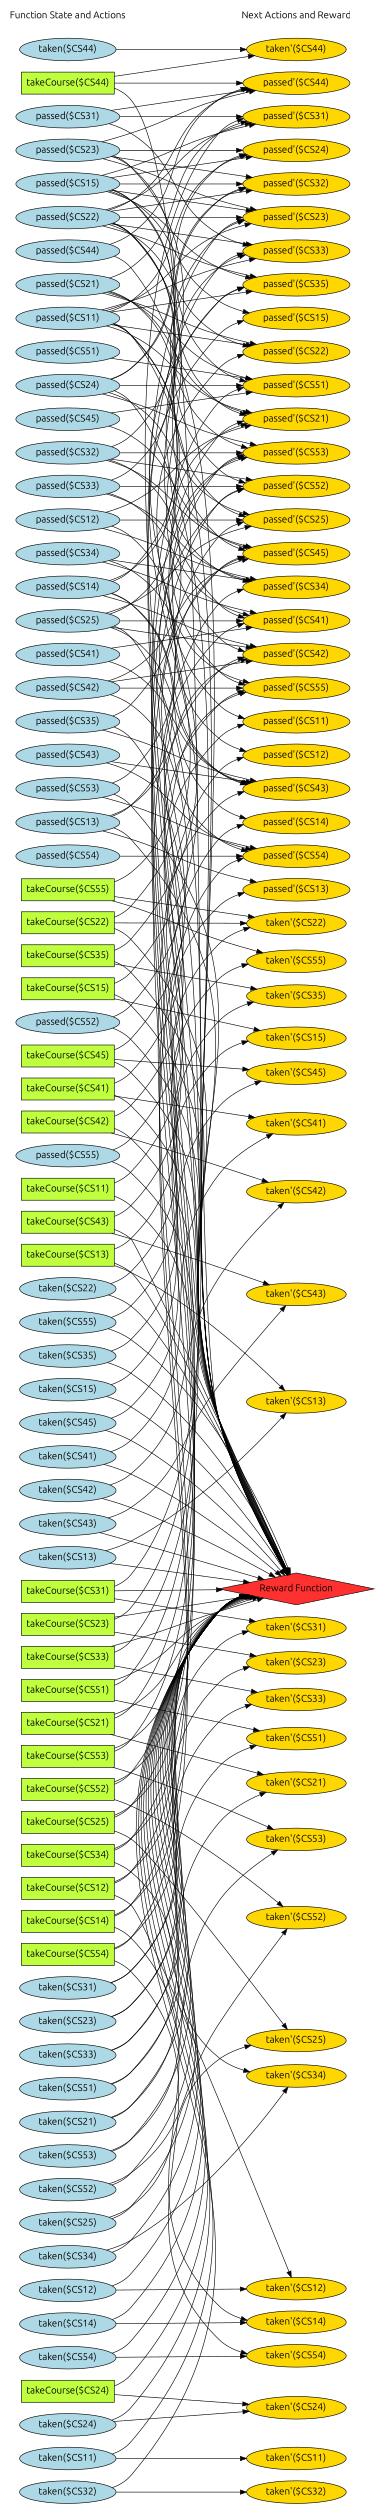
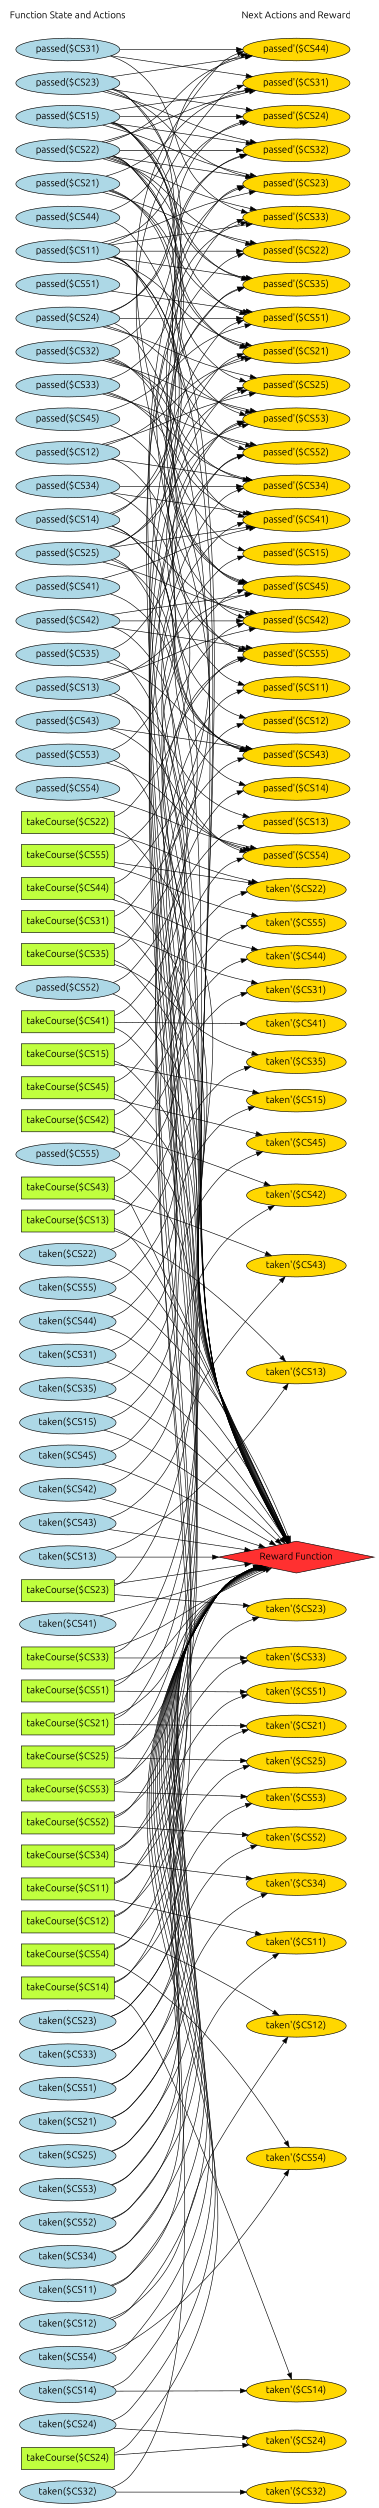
(181, 1291) -> none
none -> (212, 1418)
none -> (195, 1919)
